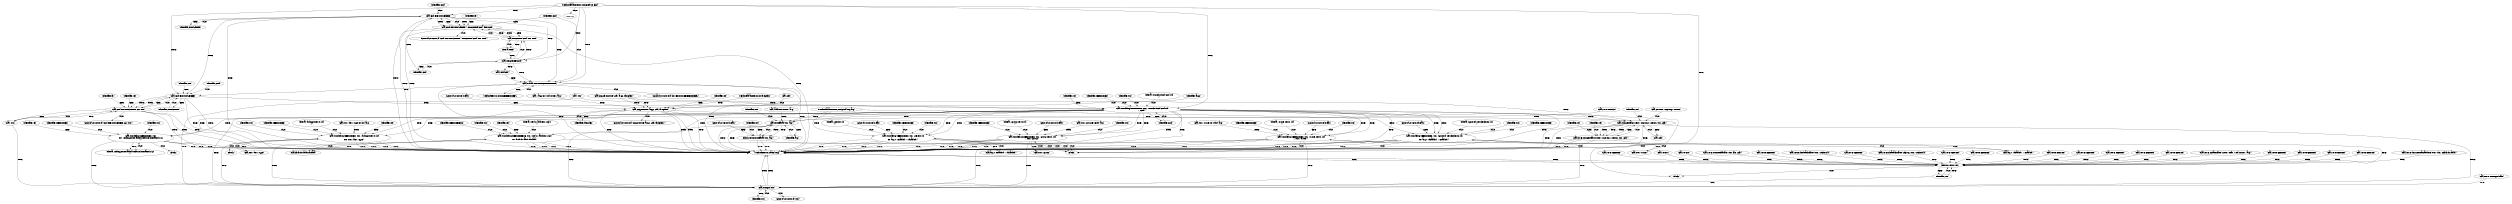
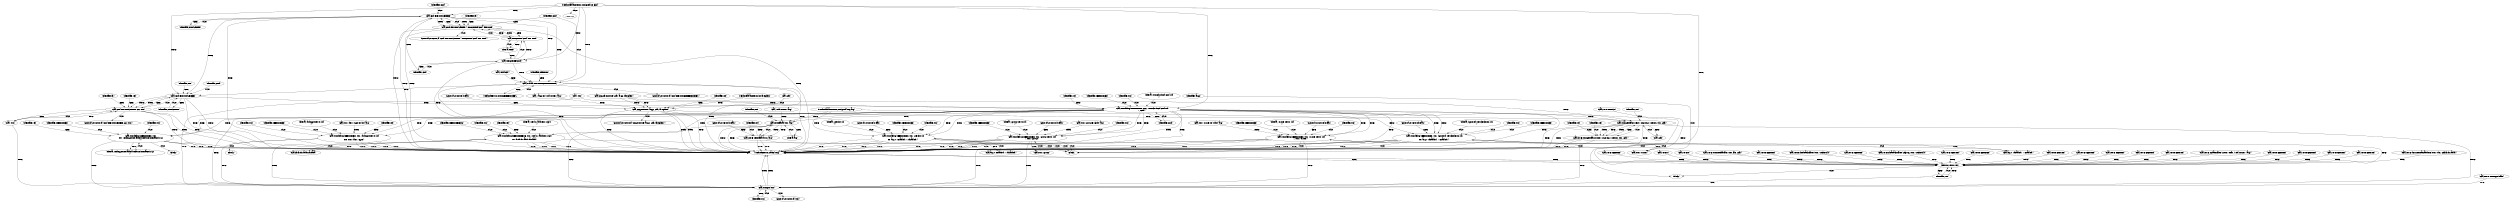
(508, 66) -> (562, 124)
none -> (540, 72)
(676, 96) -> (676, 96)
(931, 106) -> (1488, 99)
(781, 109) -> (781, 109)
(1666, 109) -> none
(1076, 117) -> (1648, 161)
(583, 123) -> none
(758, 138) -> (758, 138)
(792, 138) -> (792, 138)
(254, 153) -> none
